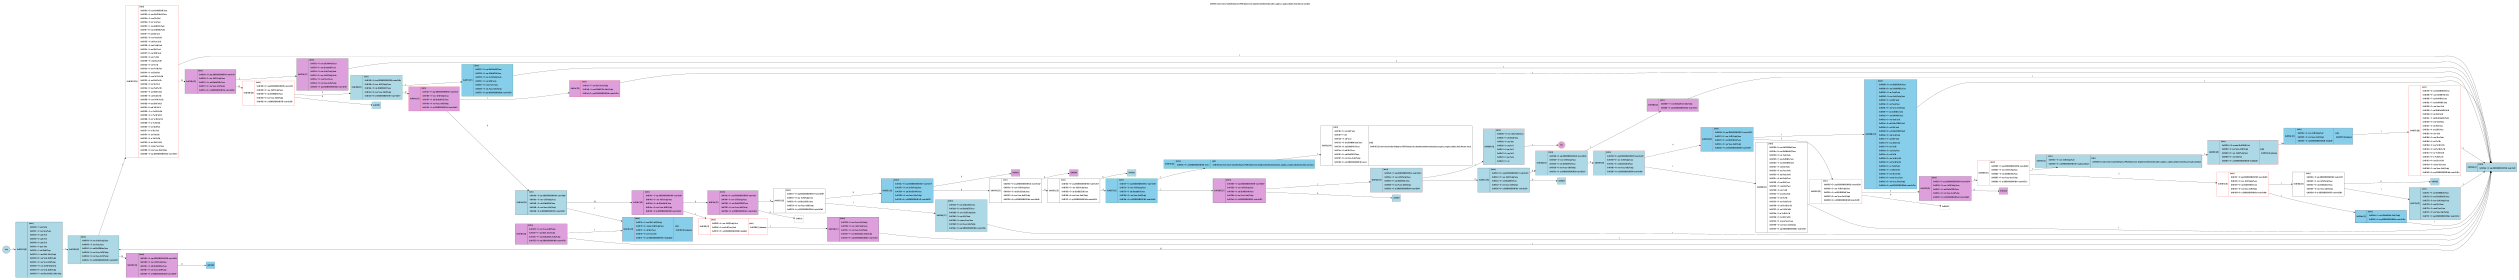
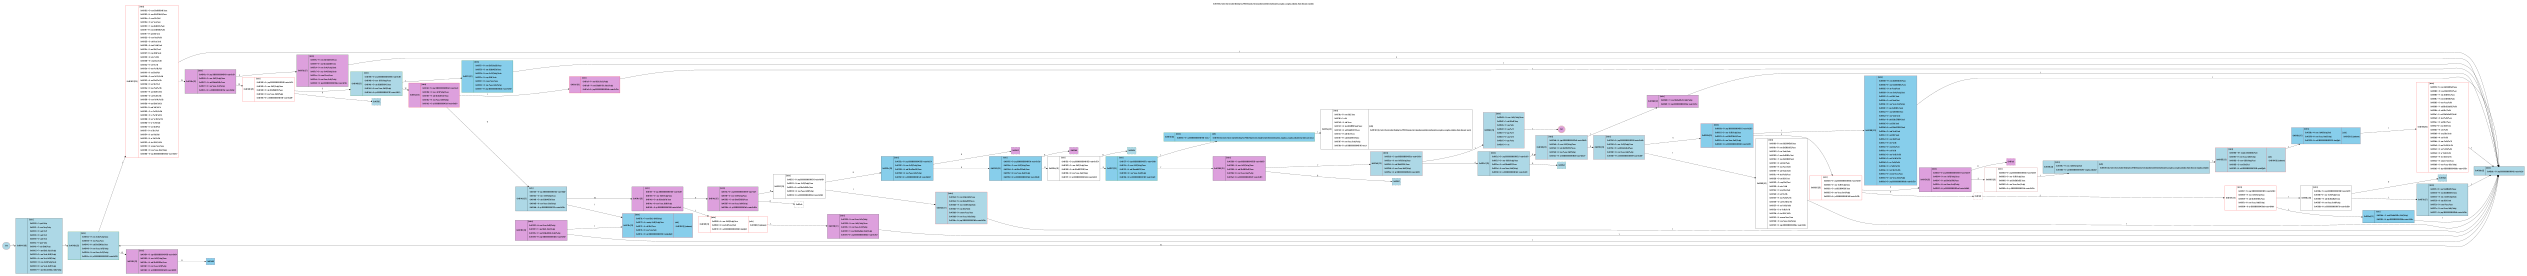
(2123, 179) -> (2103, 197)
(1016, 191) -> (1016, 168)
